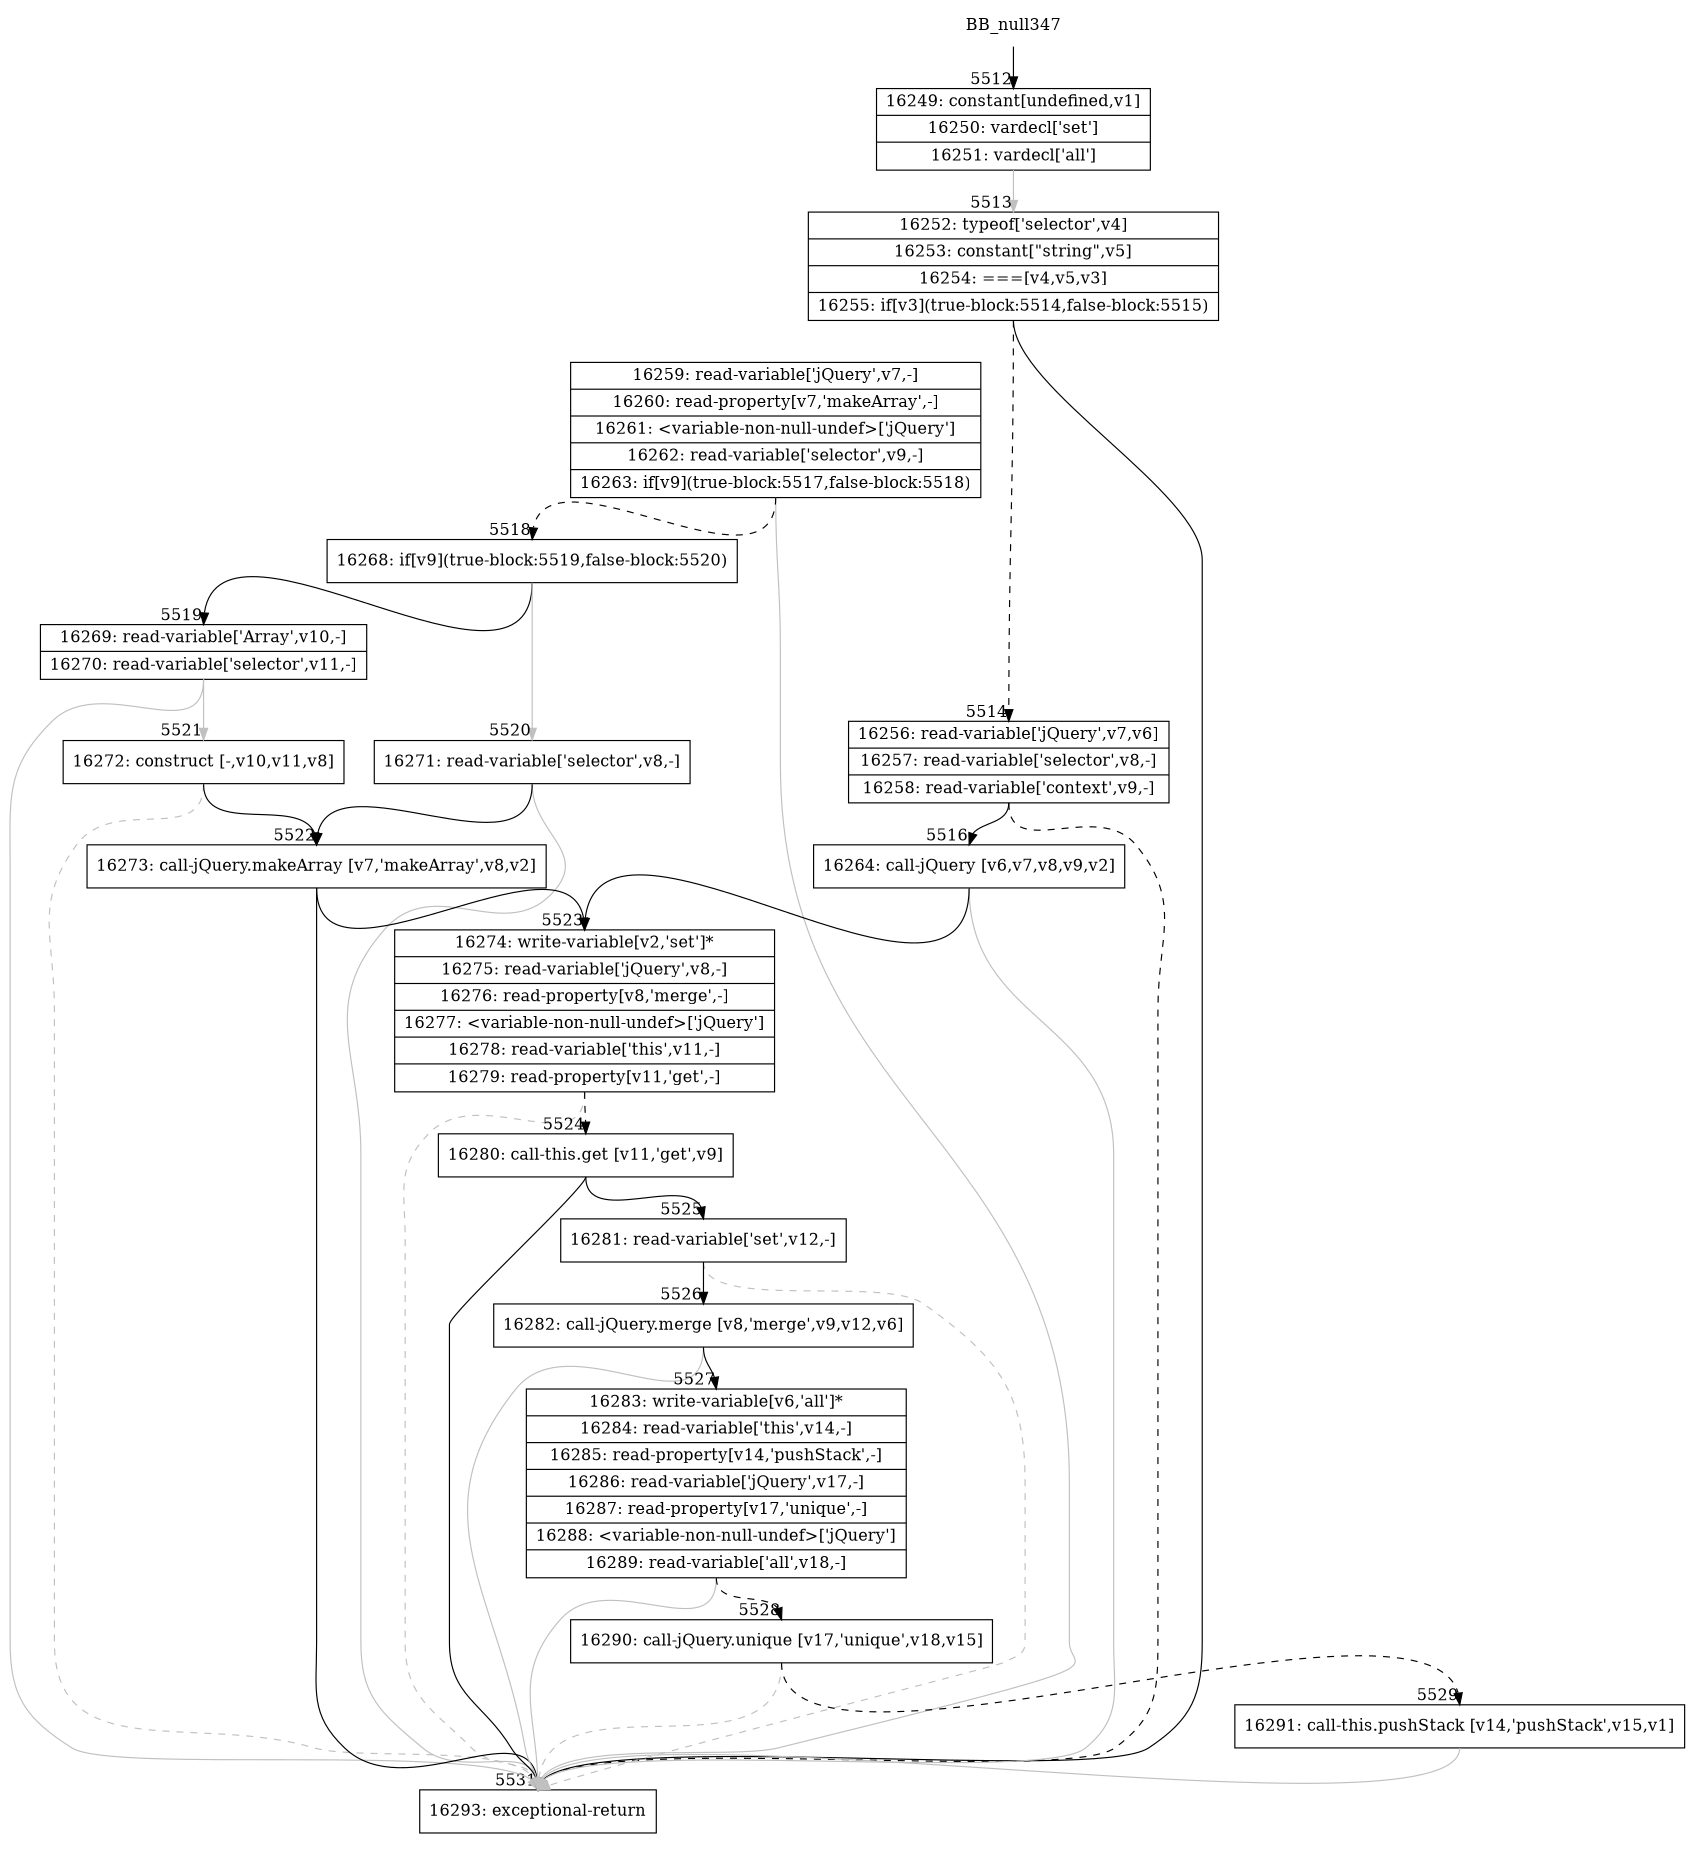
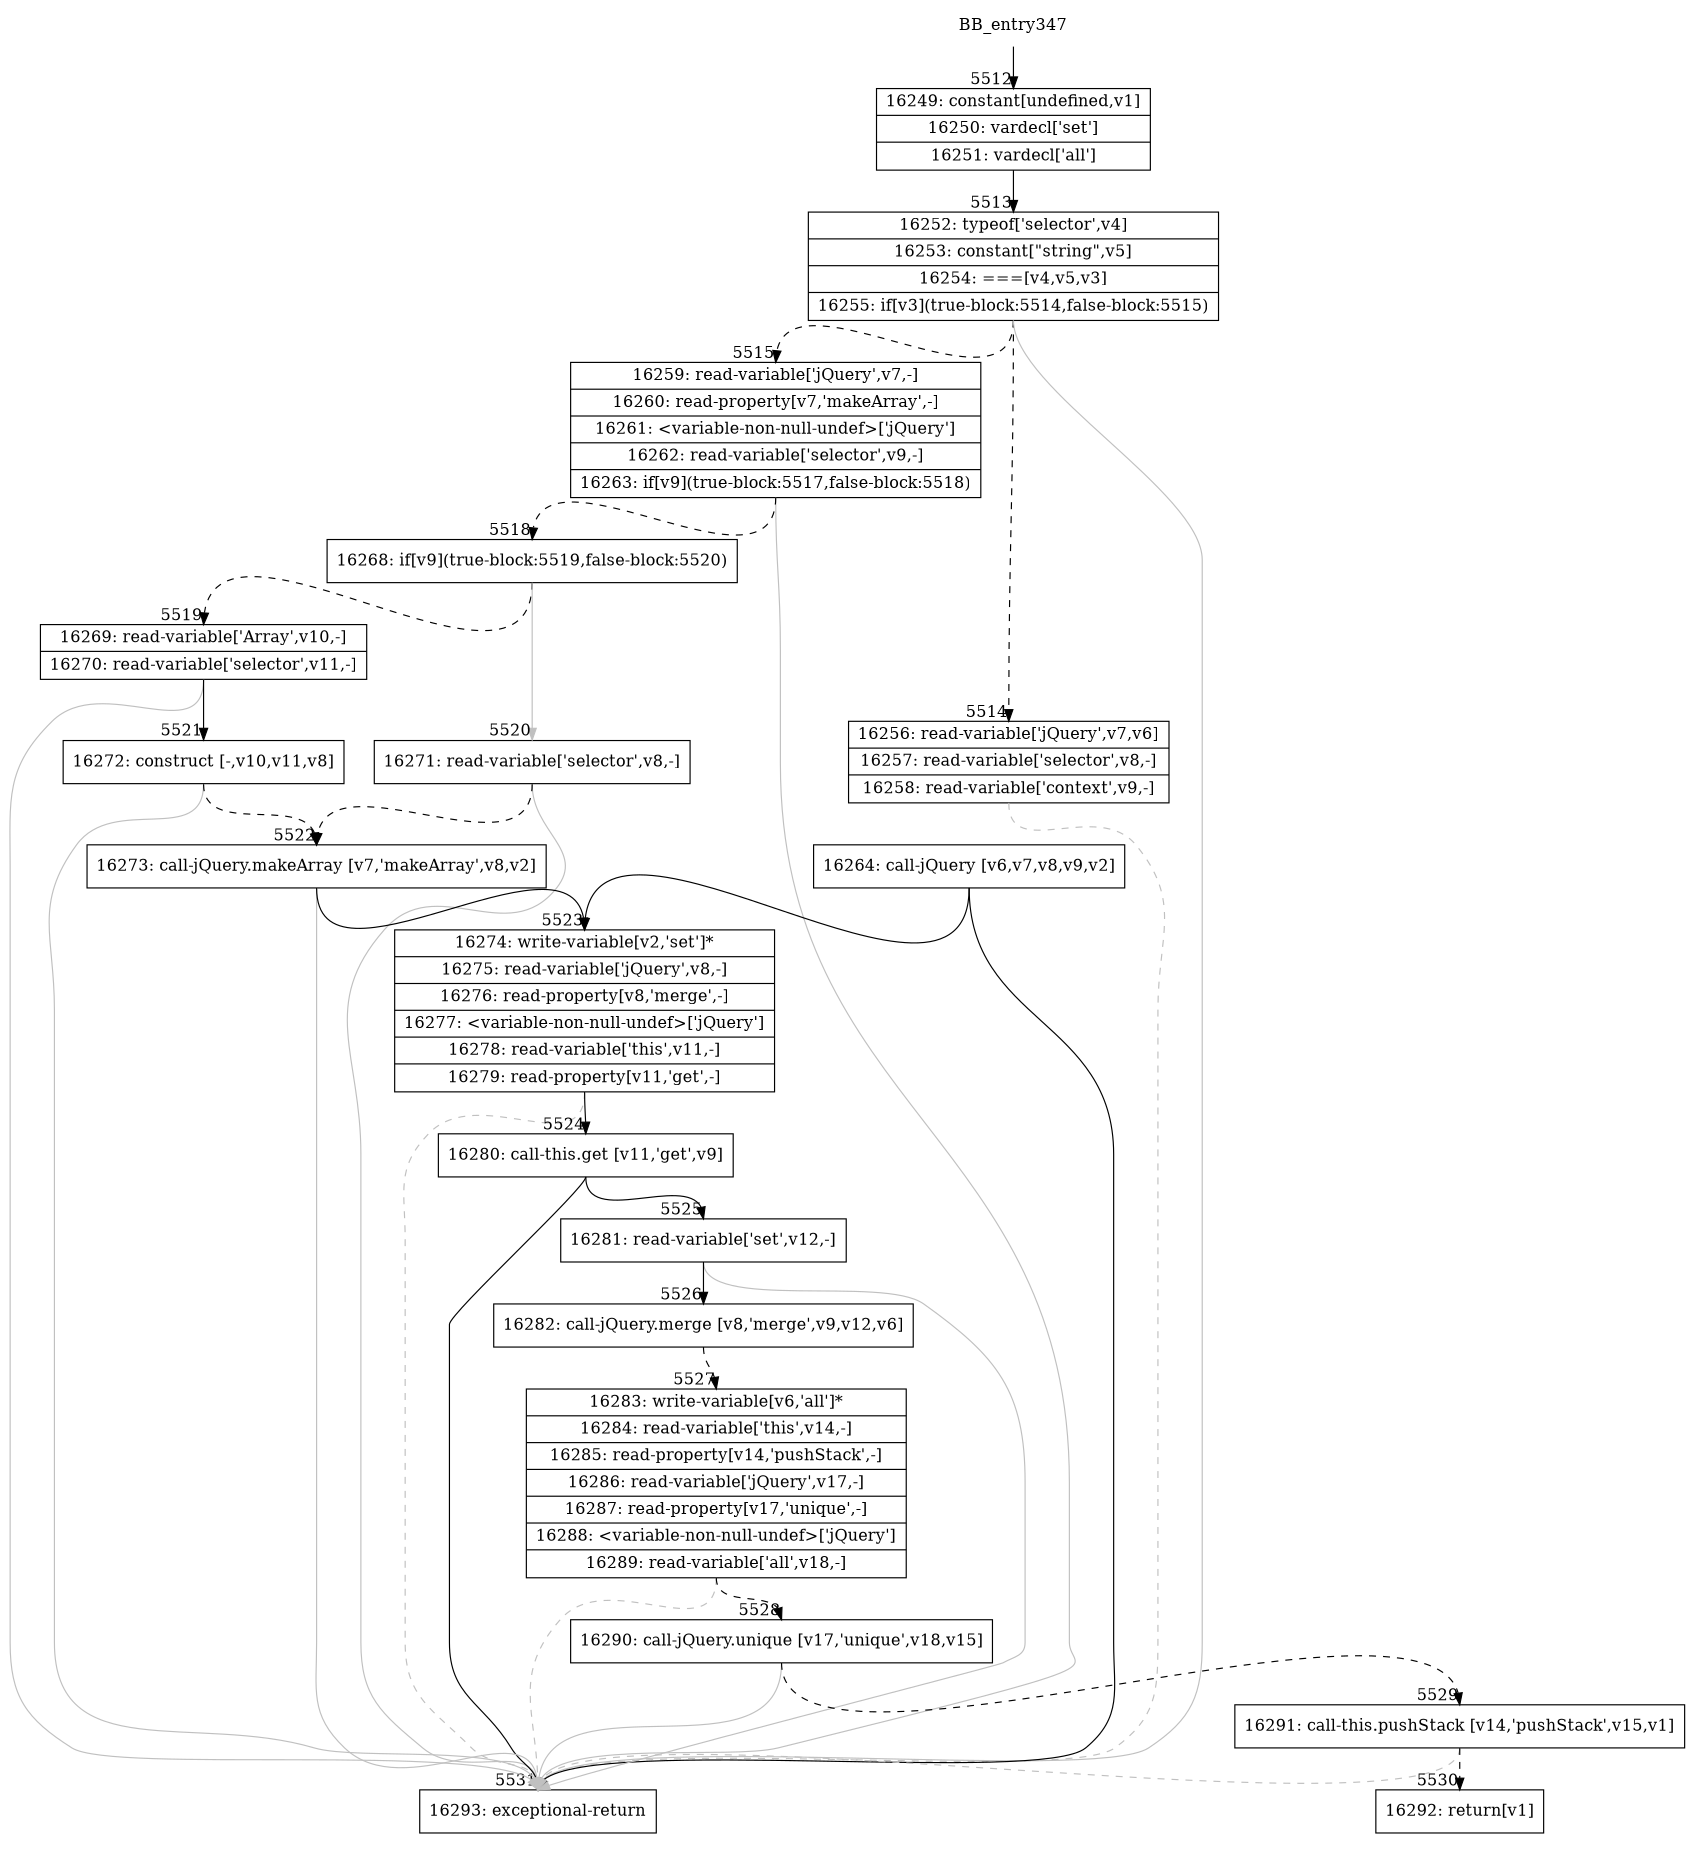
(1013, 26) -> (1013, 26)
(1013, 185) -> (1013, 185)
none -> (900, 343)
(374, 605) -> (374, 605)
(204, 705) -> (204, 705)
(254, 814) -> (254, 814)
(430, 816) -> (430, 816)
(994, 822) -> none
(585, 1107) -> (585, 1107)
(1202, 1313) -> (1202, 1313)
(707, 1363) -> (707, 1363)
(317, 1427) -> (317, 1427)
(54, 1432) -> (54, 1432)
(472, 1475) -> none
(1158, 1513) -> (1158, 1513)
(1114, 1572) -> (1114, 1572)
(1025, 1589) -> (1025, 1589)
(566, 1616) -> (566, 1616)
(666, 1726) -> (666, 1726)
(1004, 1769) -> (1004, 1769)
none -> (1460, 1811)
